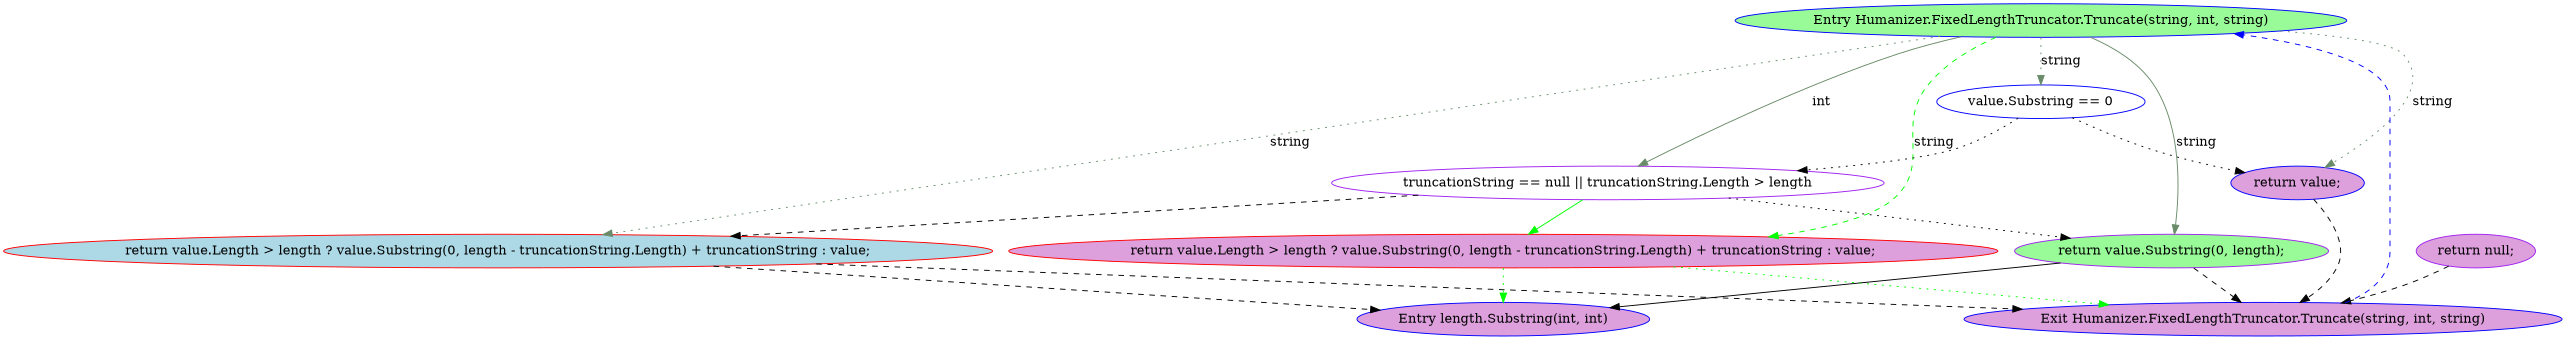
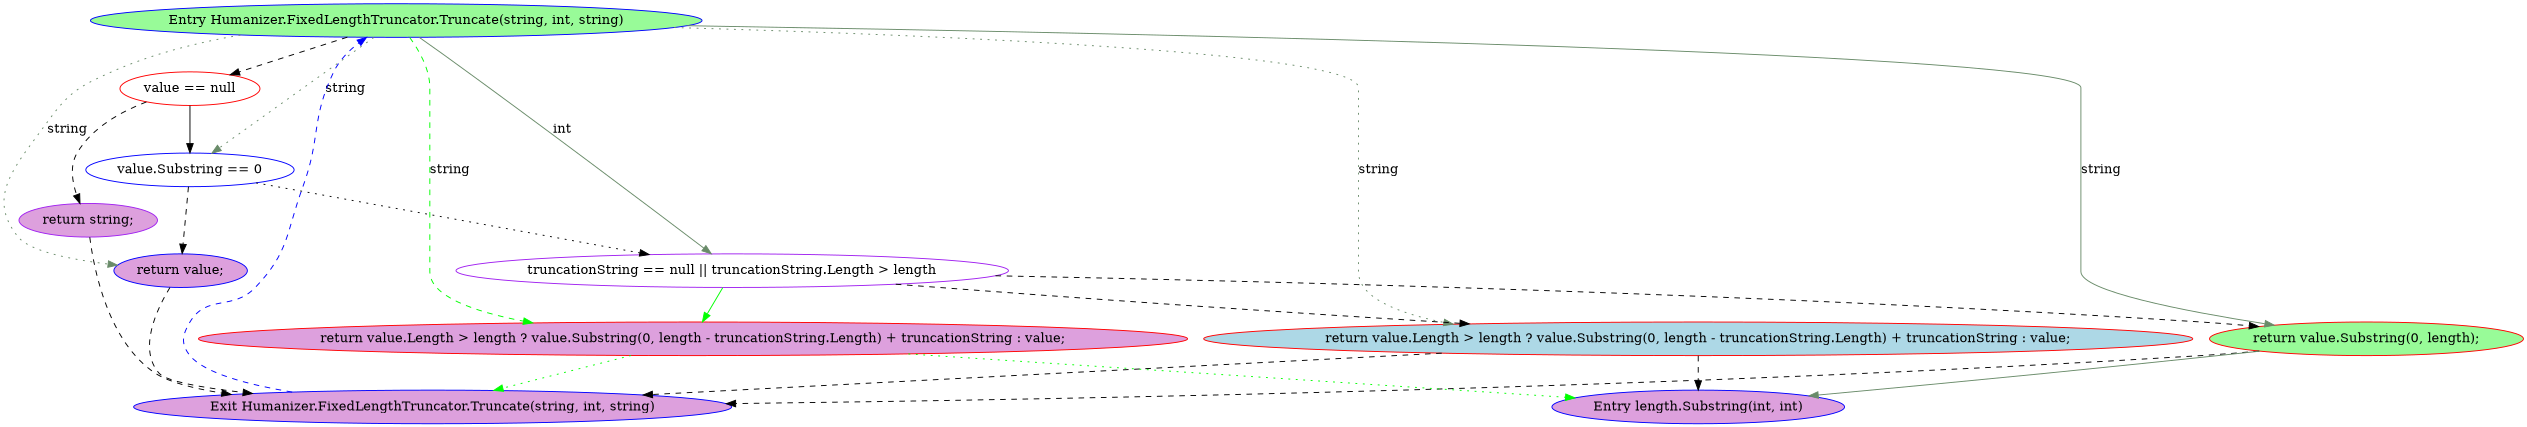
none -> (190, 89)
(2152, 150) -> (186, 215)
(1895, 218) -> (1623, 293)
(2172, 251) -> (2366, 339)
(2476, 251) -> (88, 220)
(1818, 287) -> (2039, 374)
